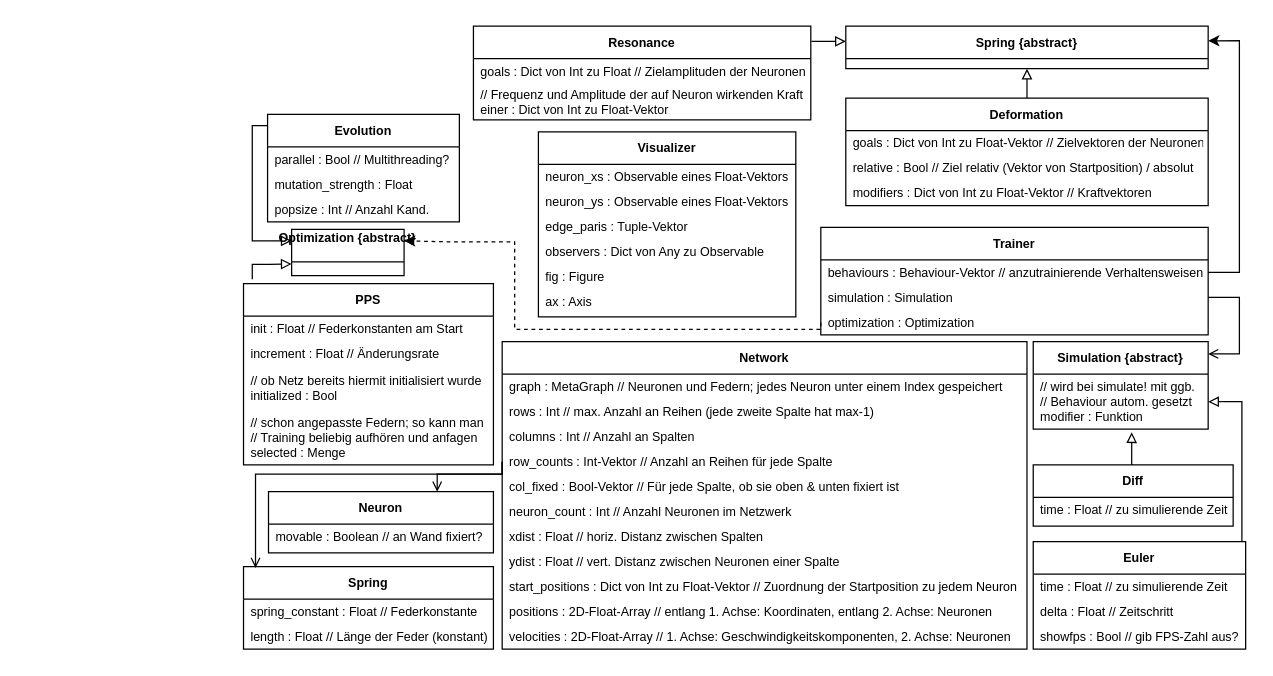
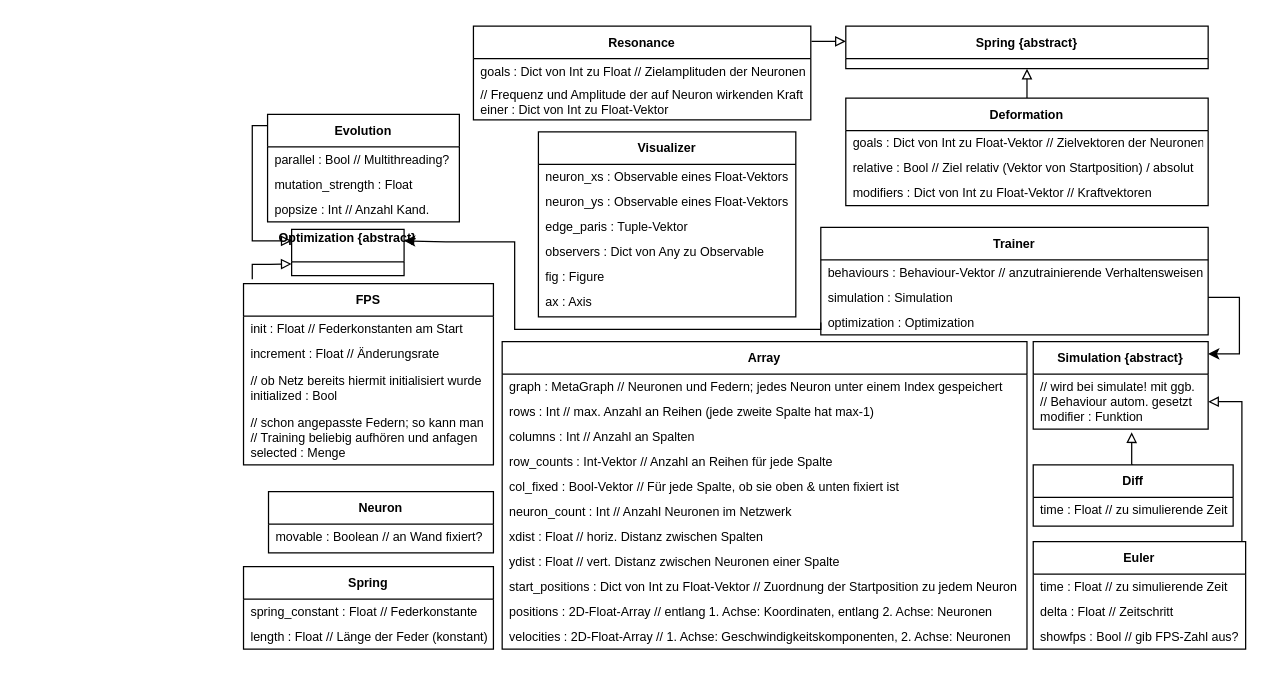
(1239, 160) -> none
(368, 300) -> (368, 300)
(571, 329) -> (571, 329)
(1216, 354) -> (1218, 354)
(764, 358) -> (764, 358)
(299, 474) -> none
(437, 483) -> none
